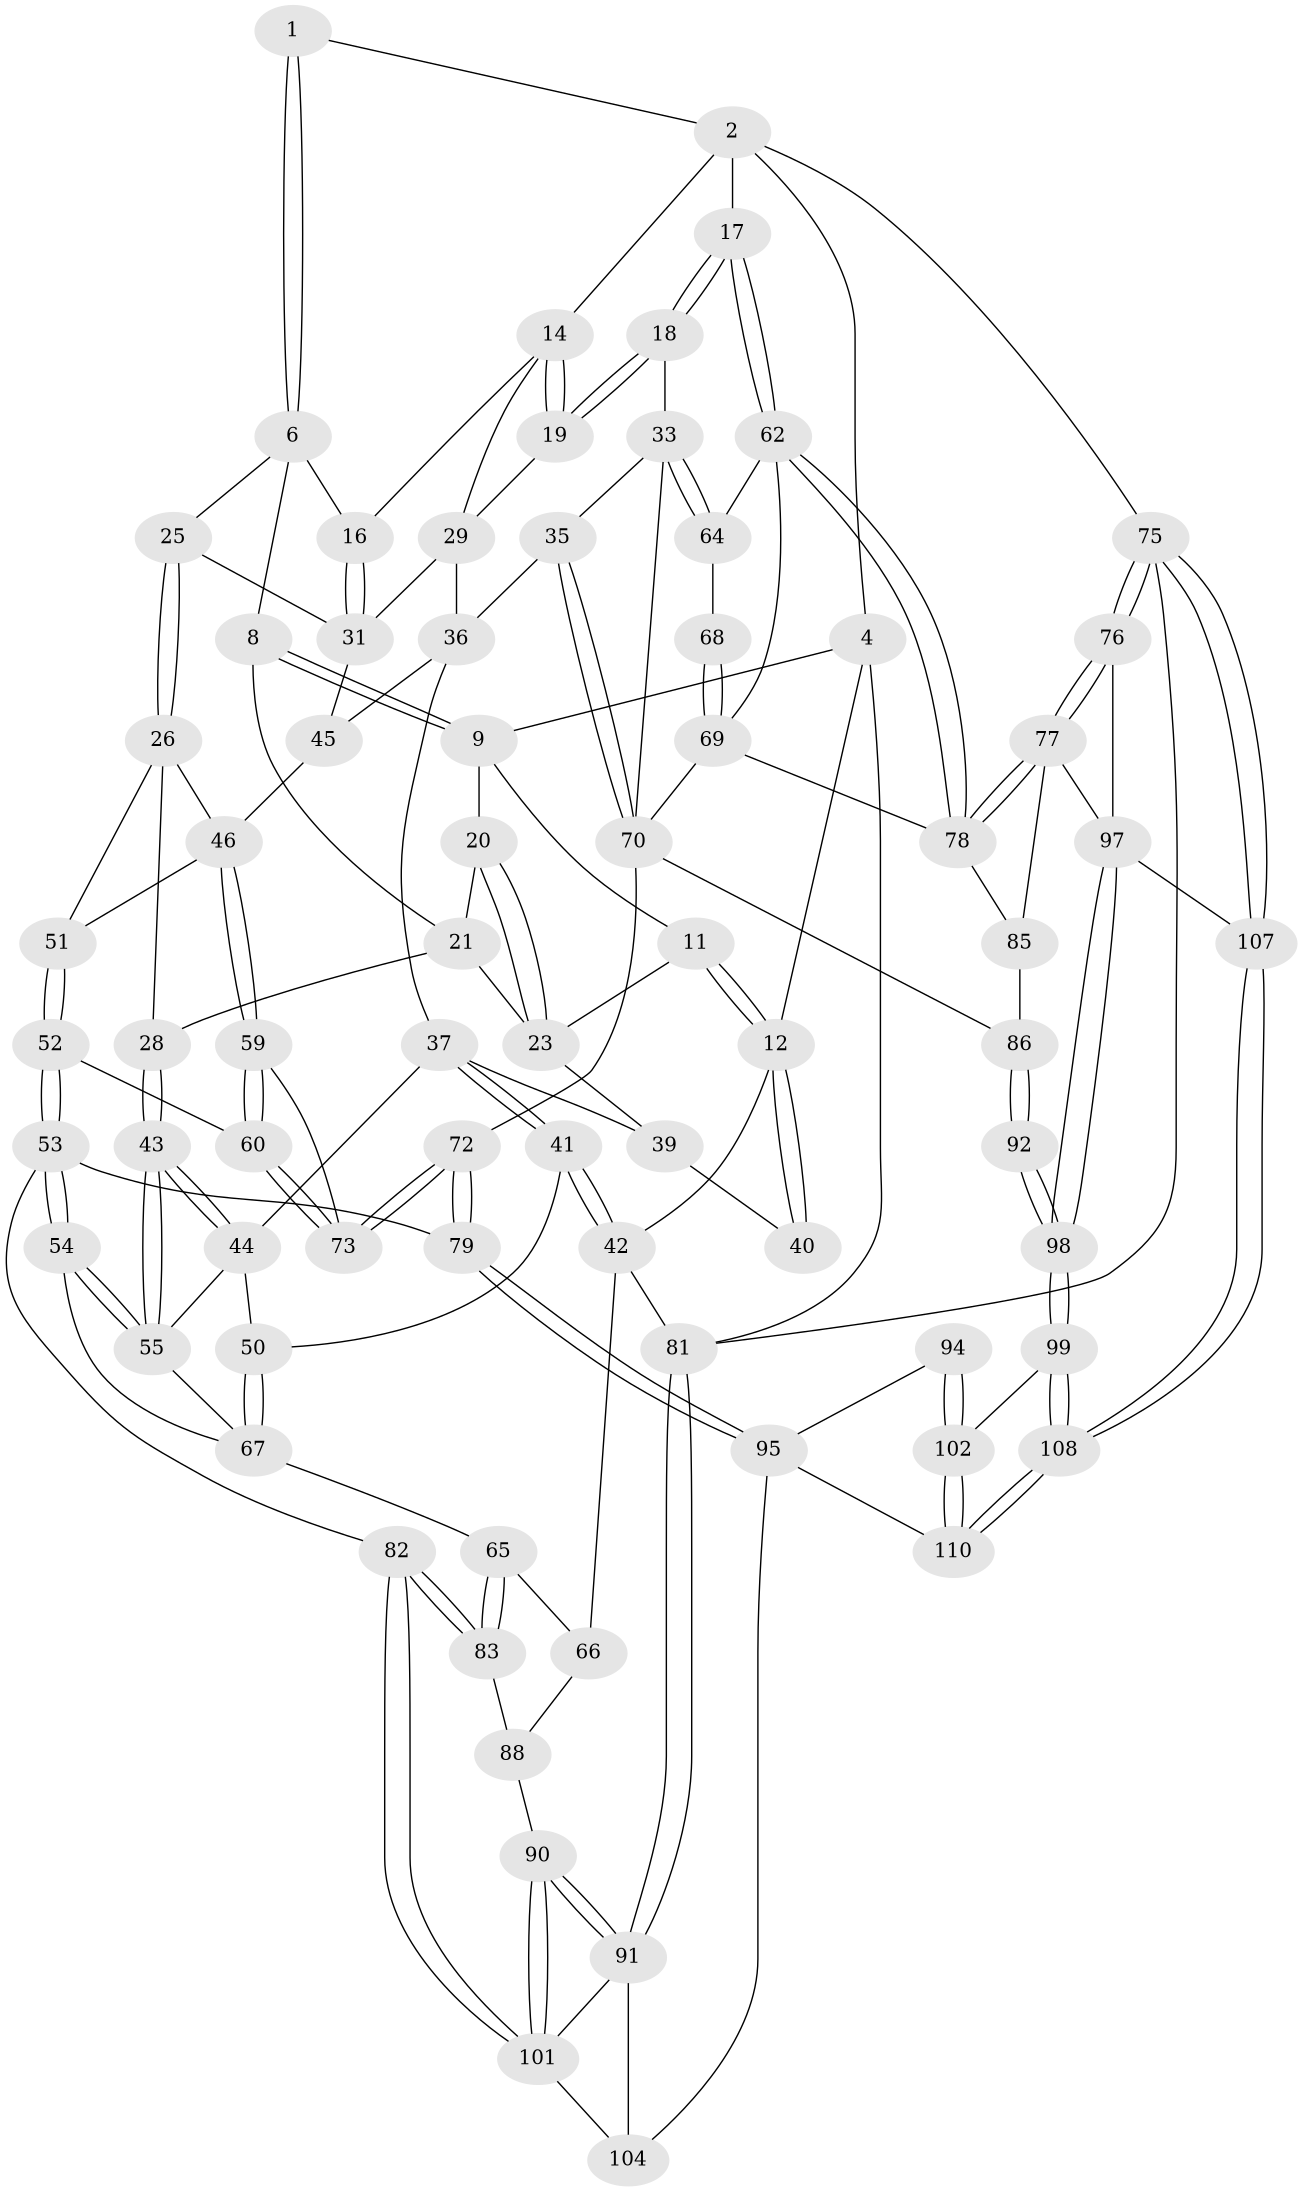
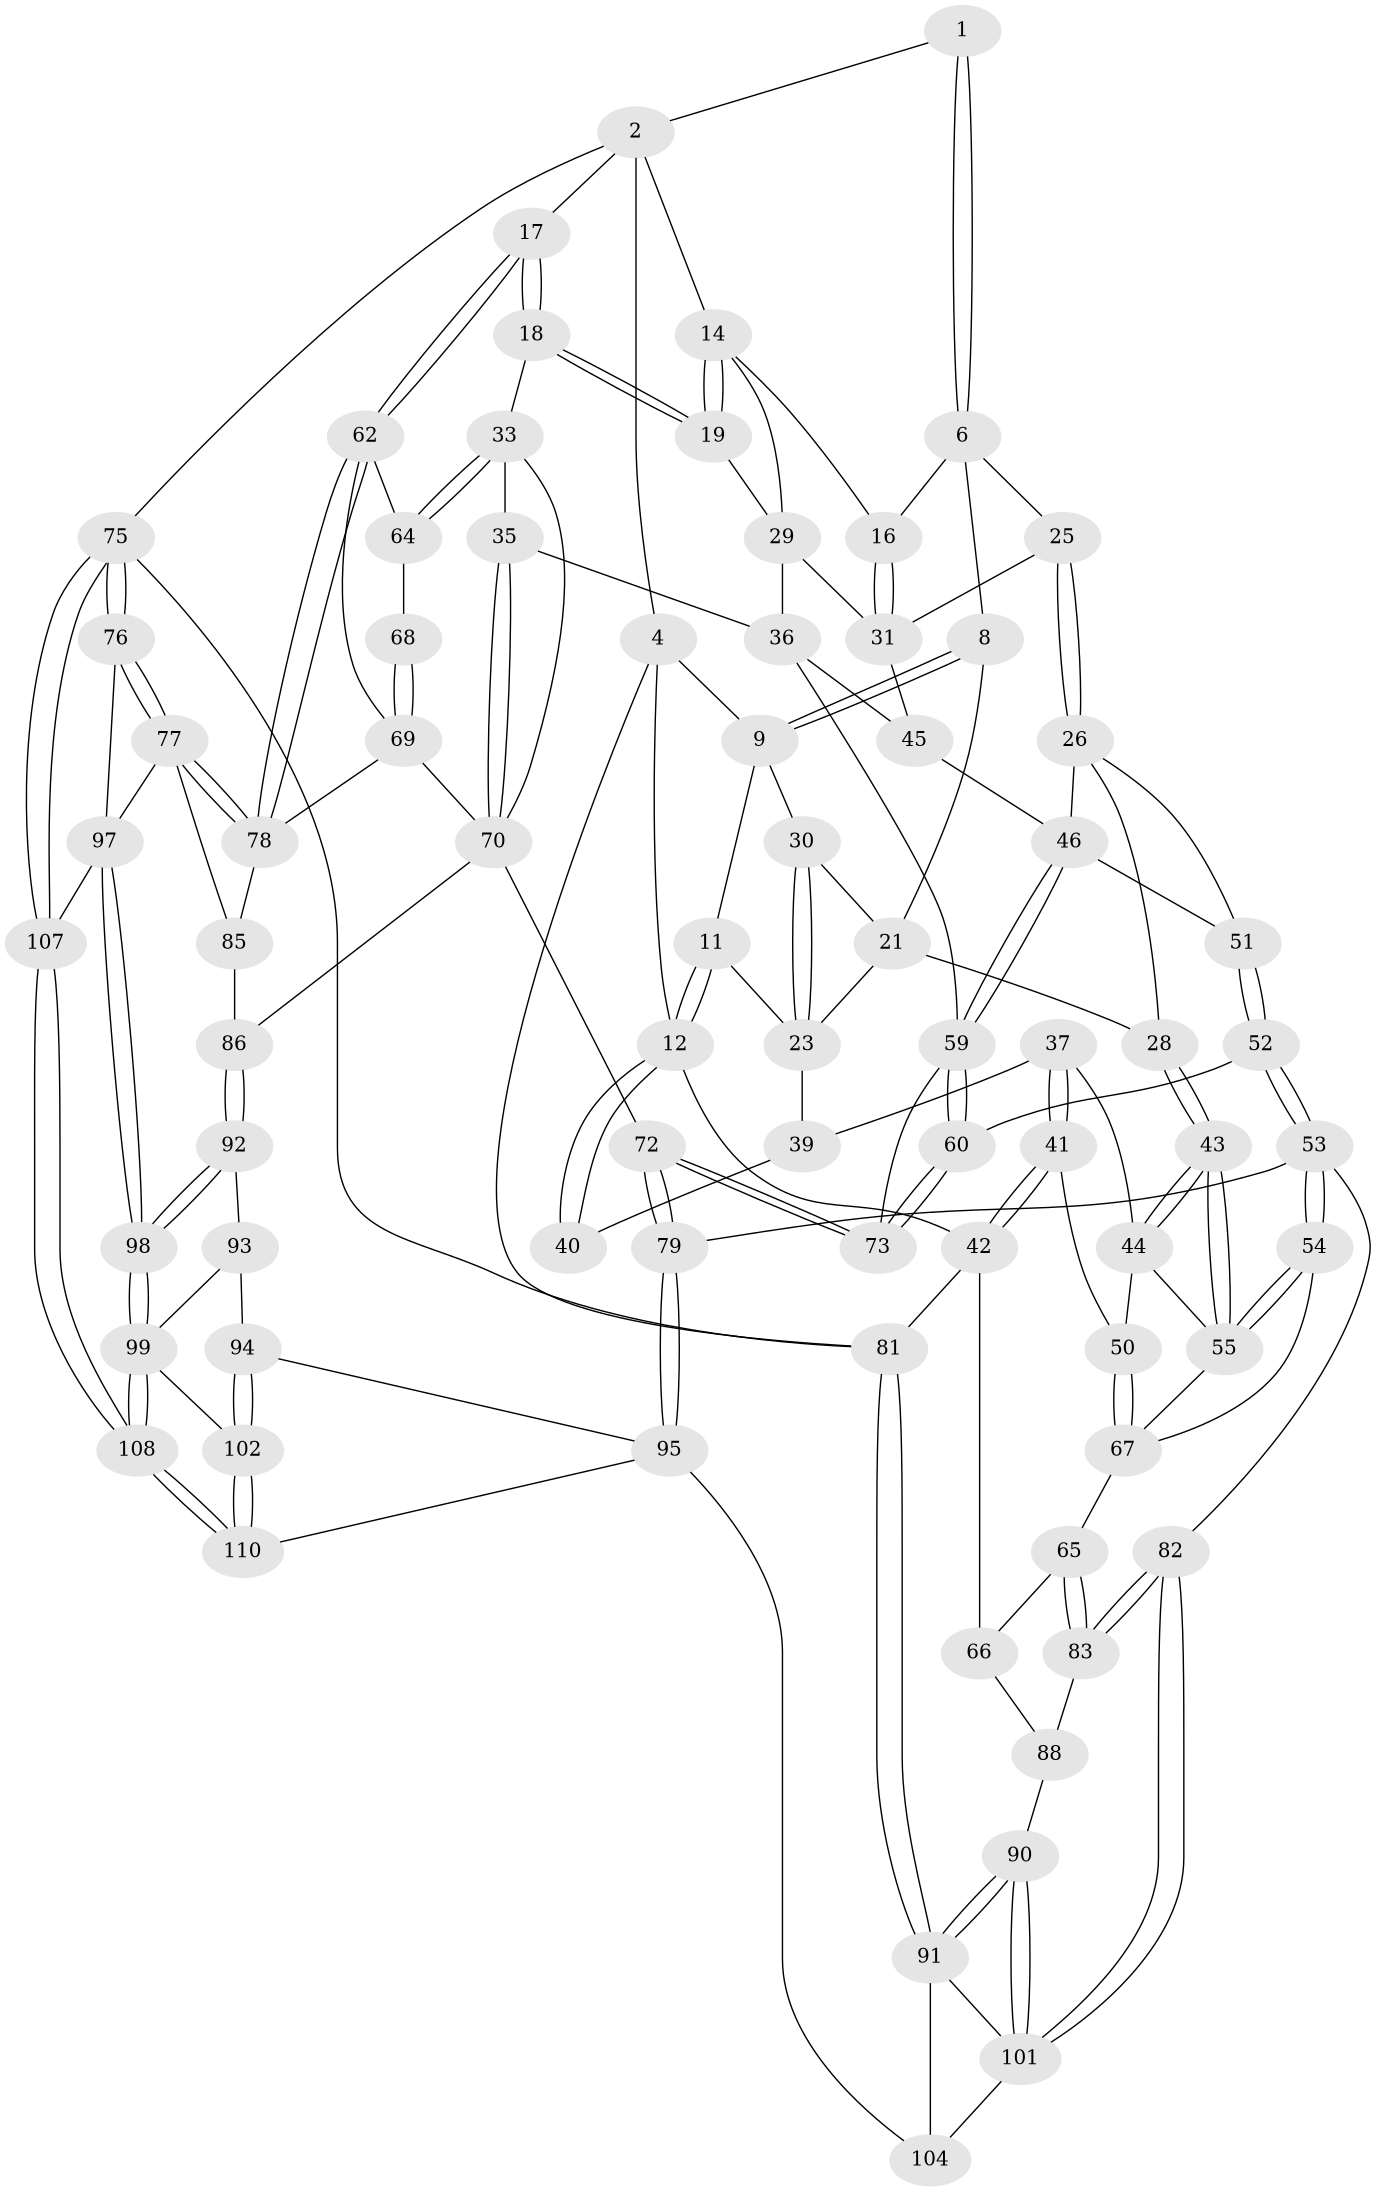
(403, 841) -> (901, 832)
(479, 842) -> (802, 842)
none -> (240, 1248)
